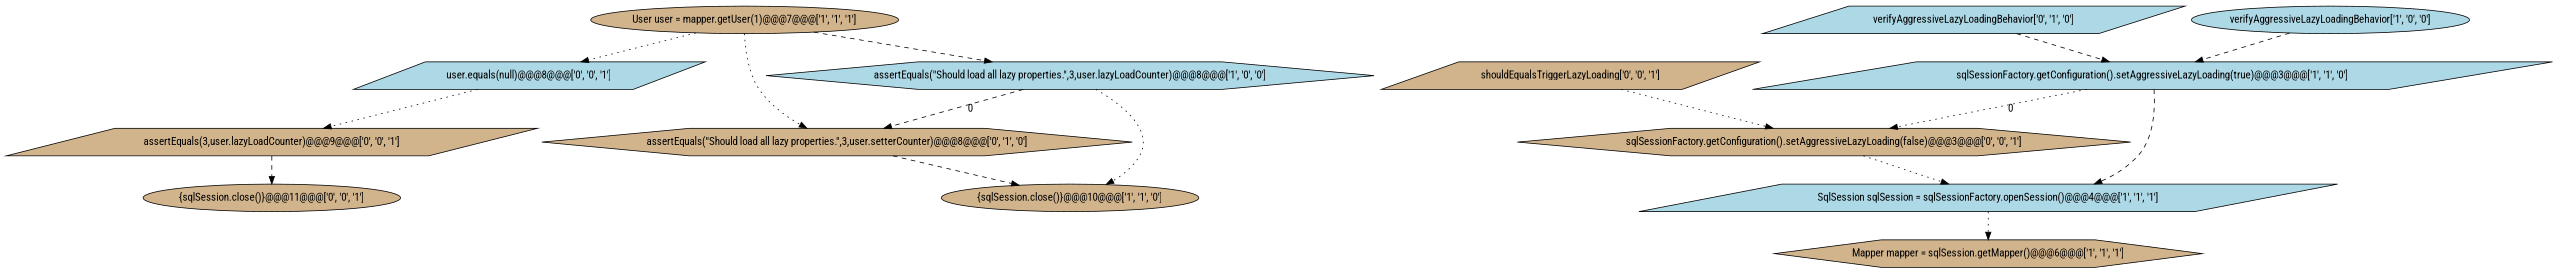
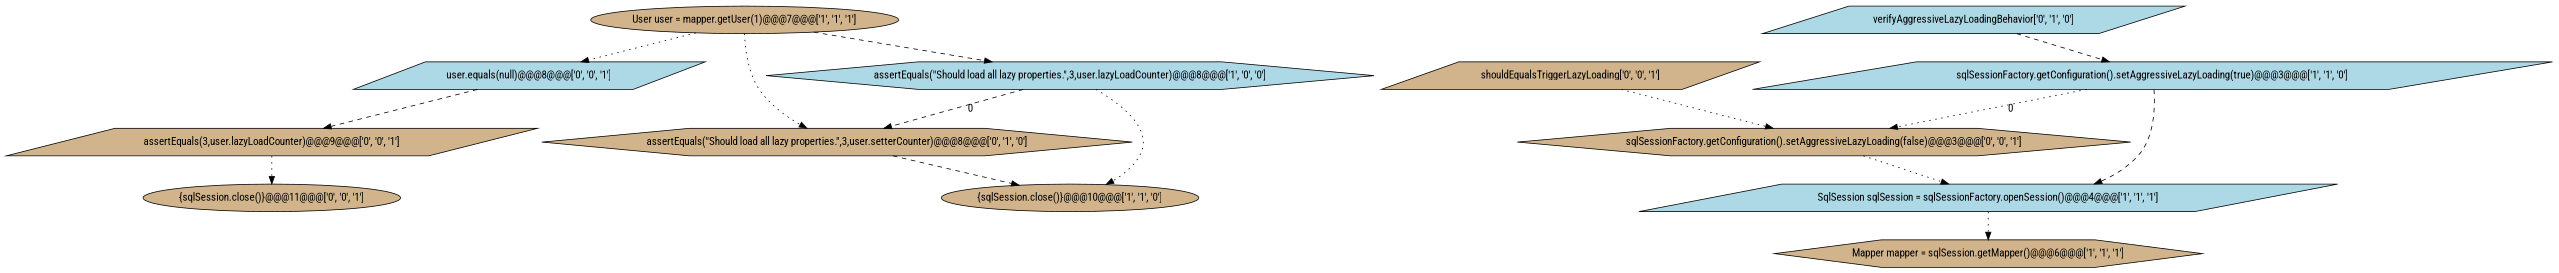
(2330, 20) -> none
(404, 108) -> (404, 108)
(272, 166) -> (272, 166)
